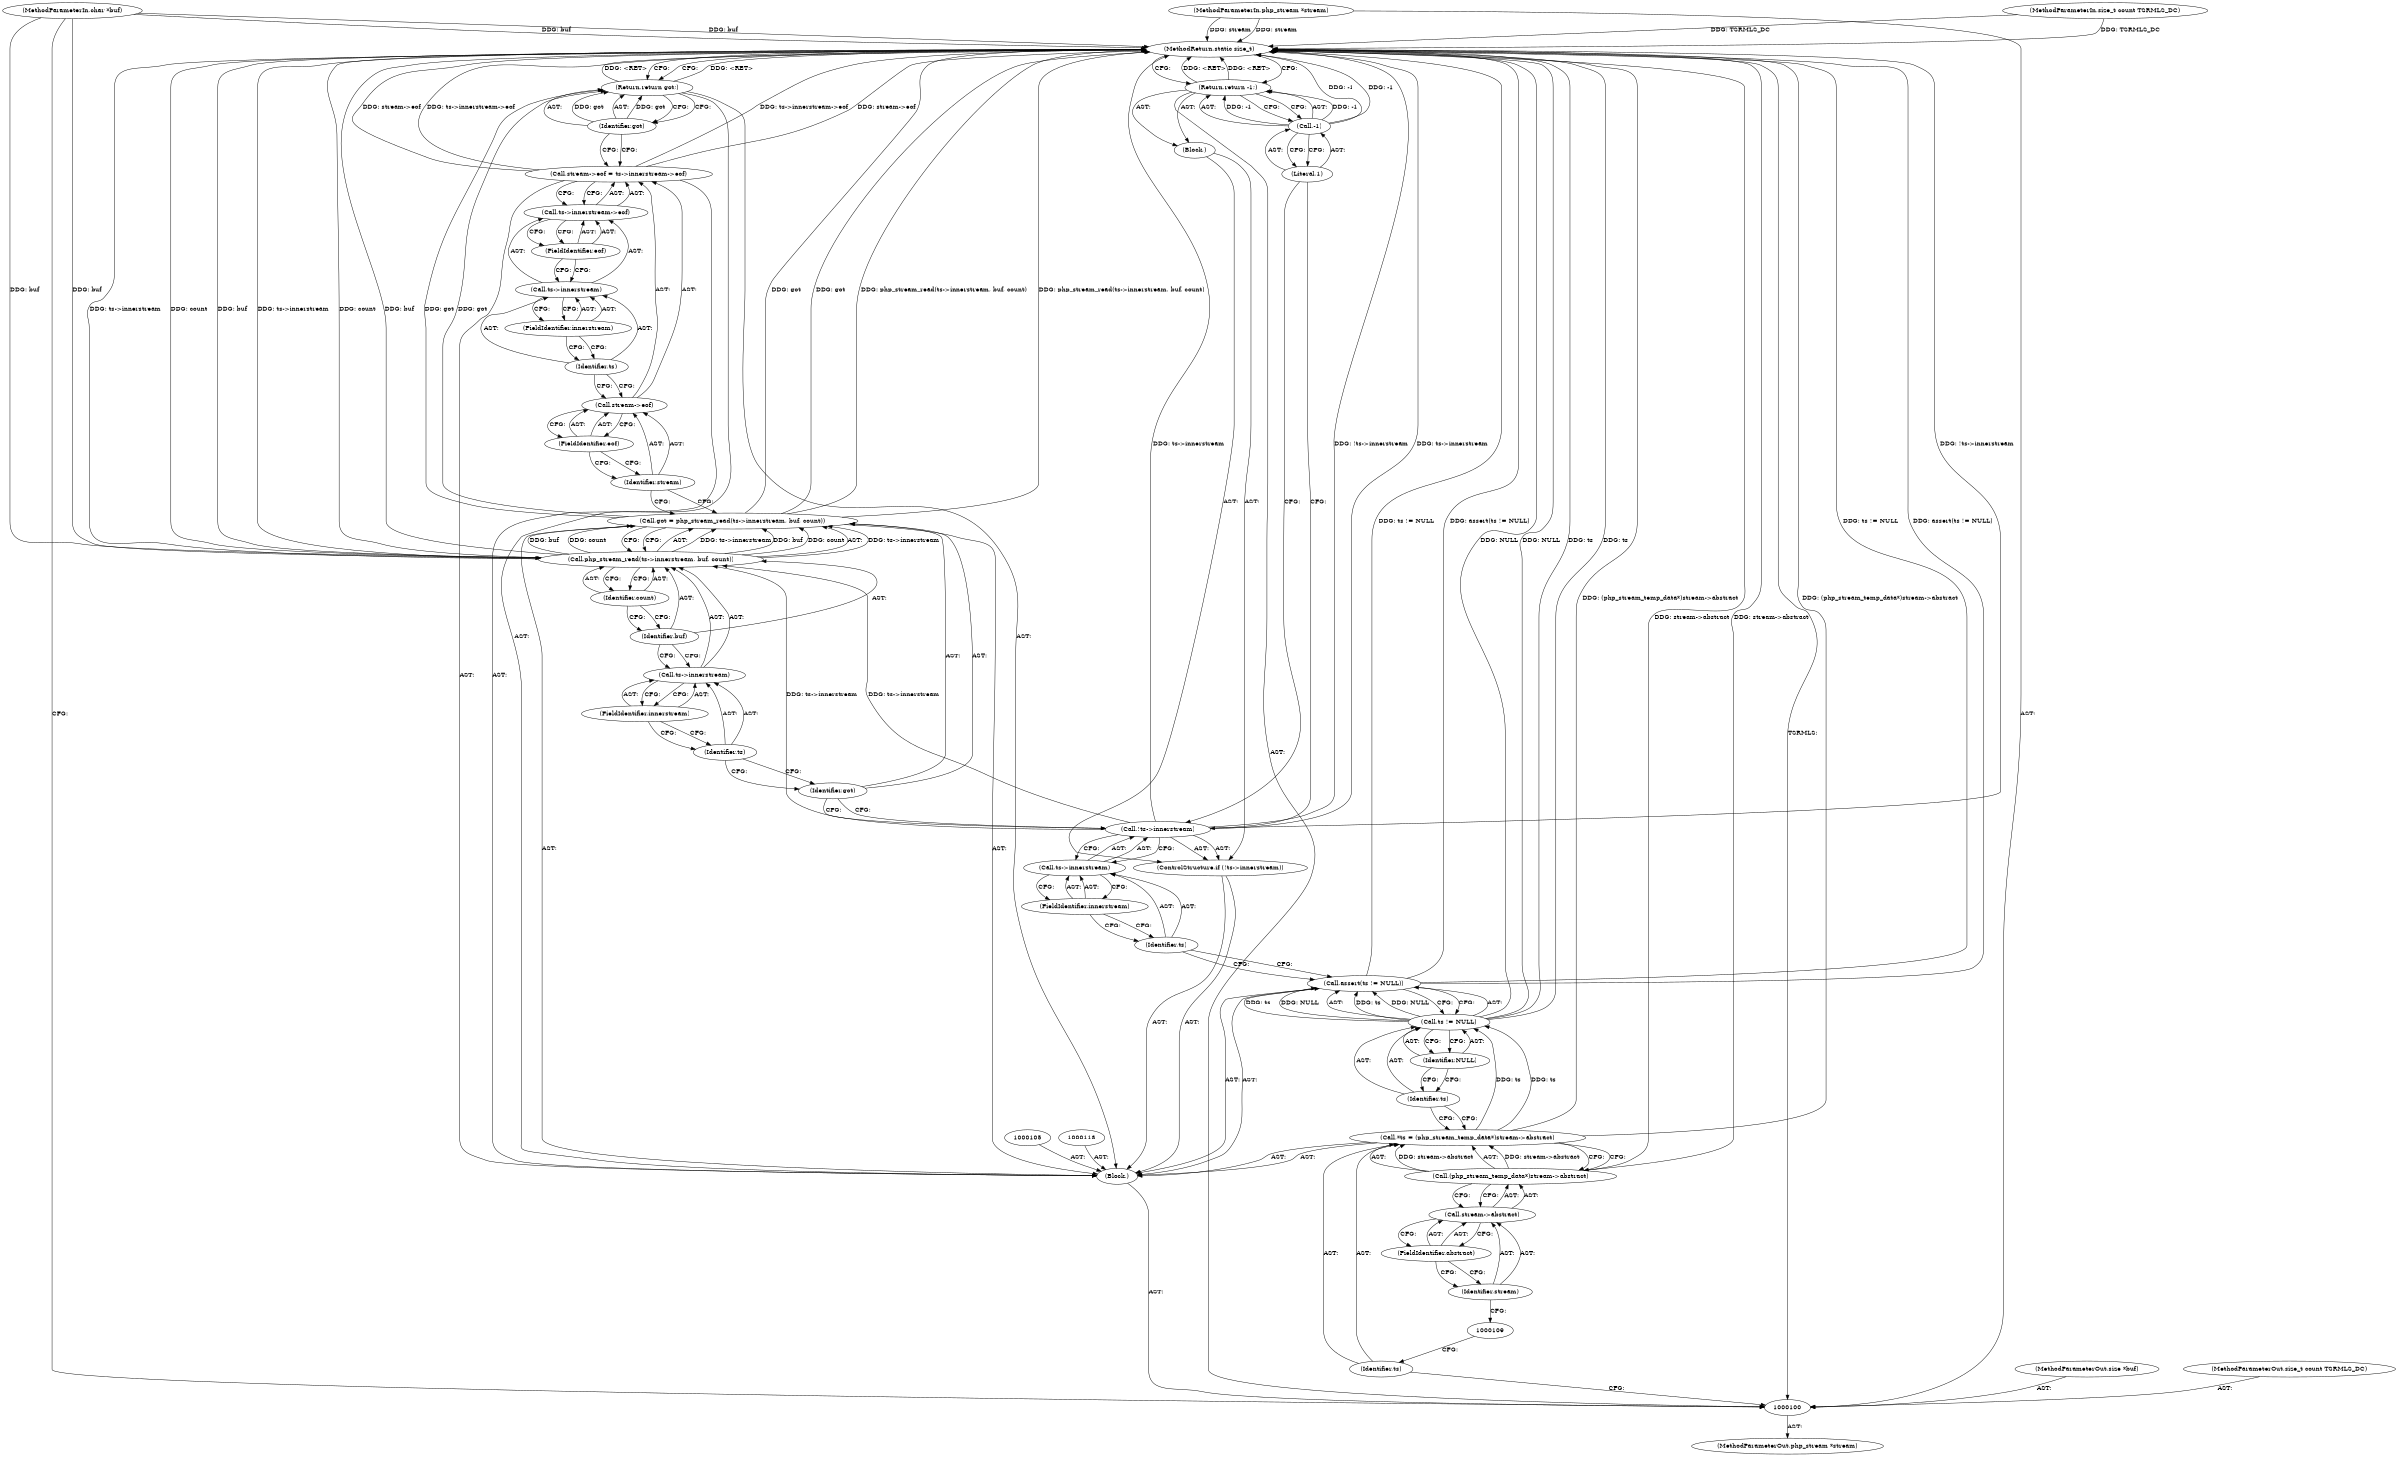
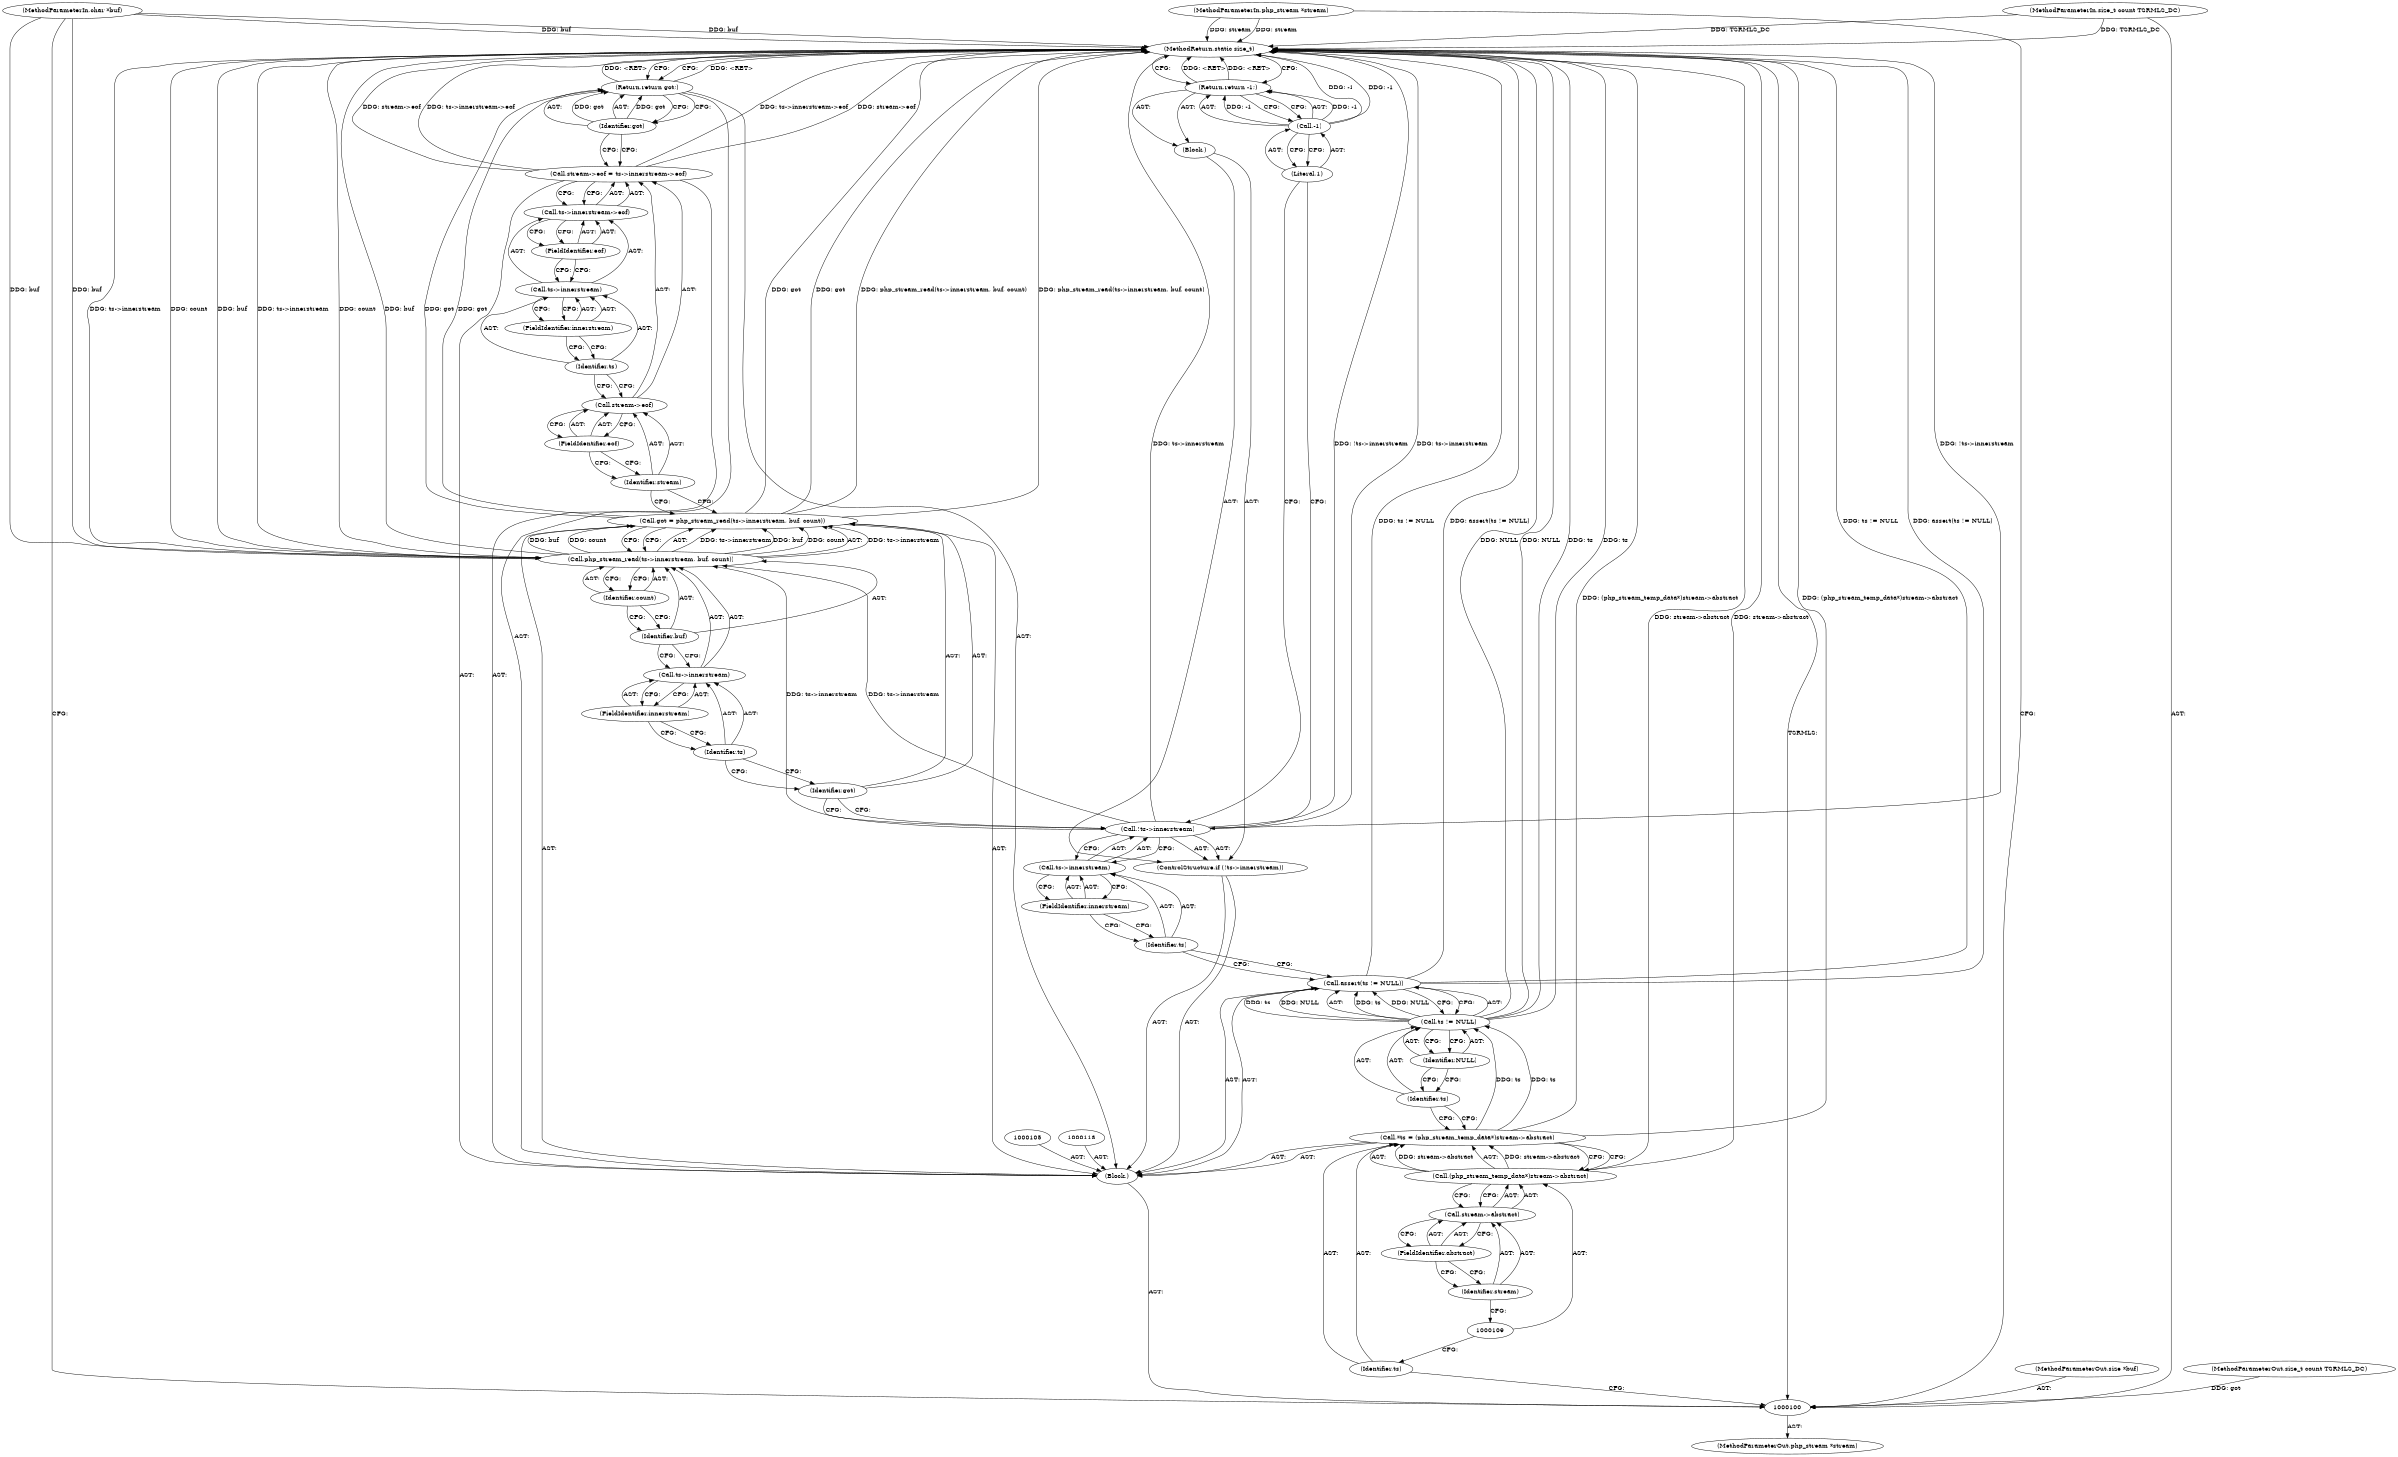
(2029, 714) -> (2029, 714)
(1271, 931) -> (2171, 870)
none -> (1573, 1271)
(2226, 1388) -> (2226, 1388)
